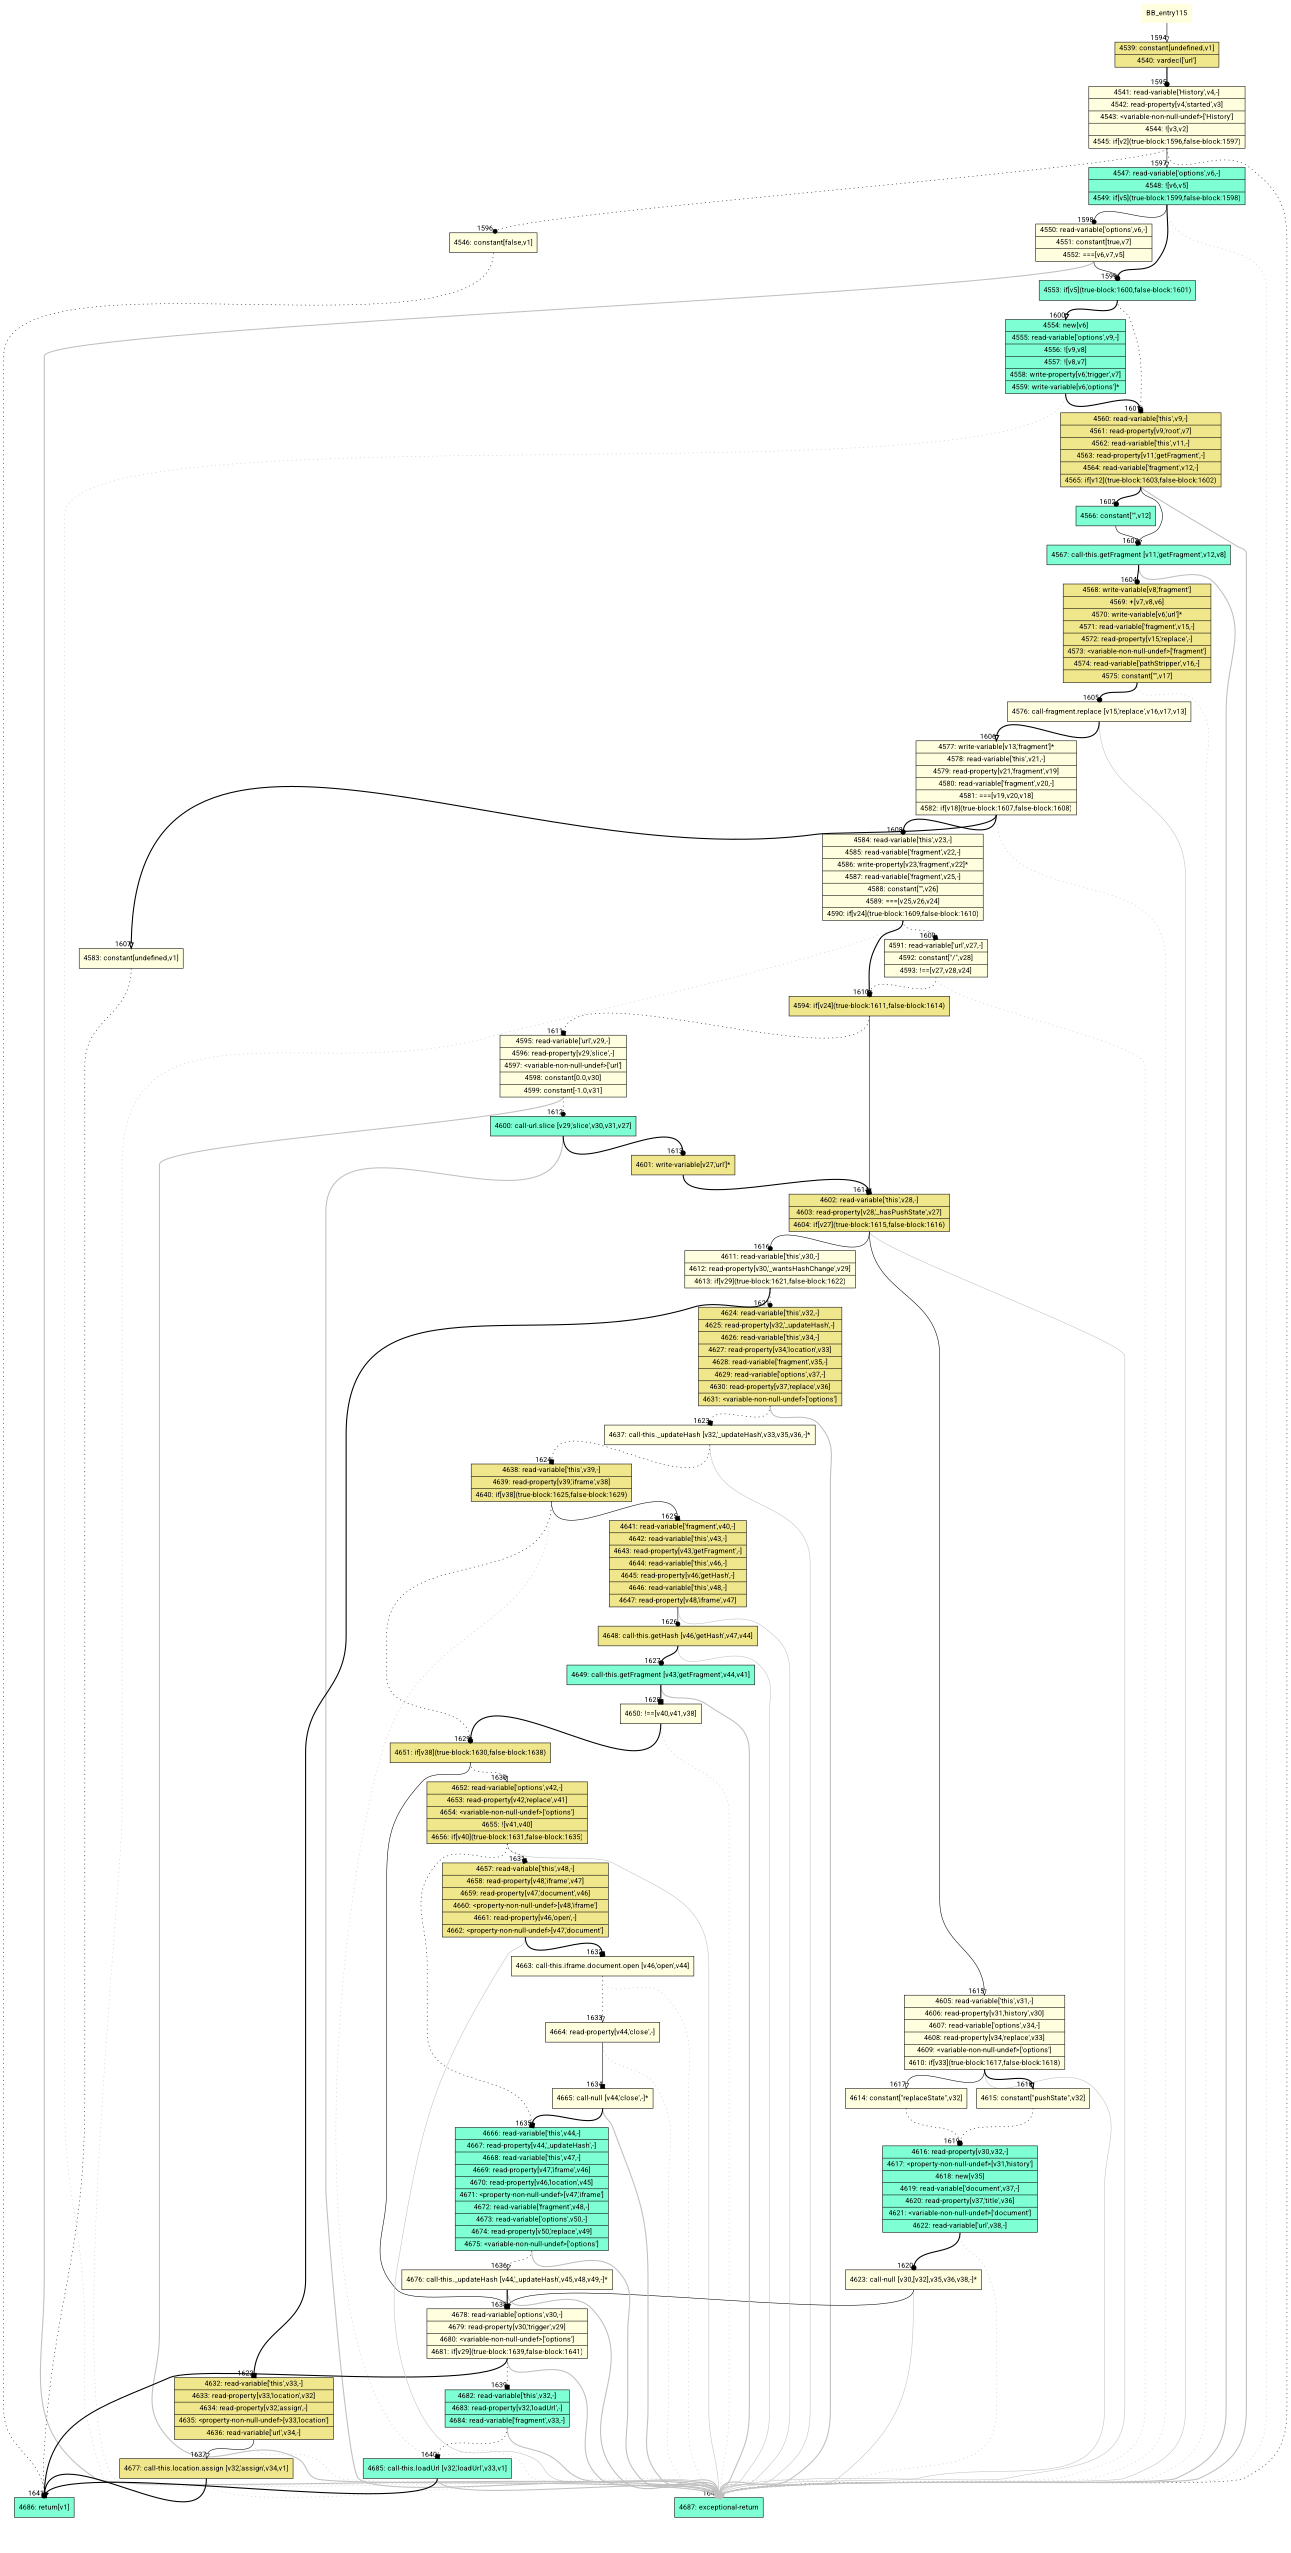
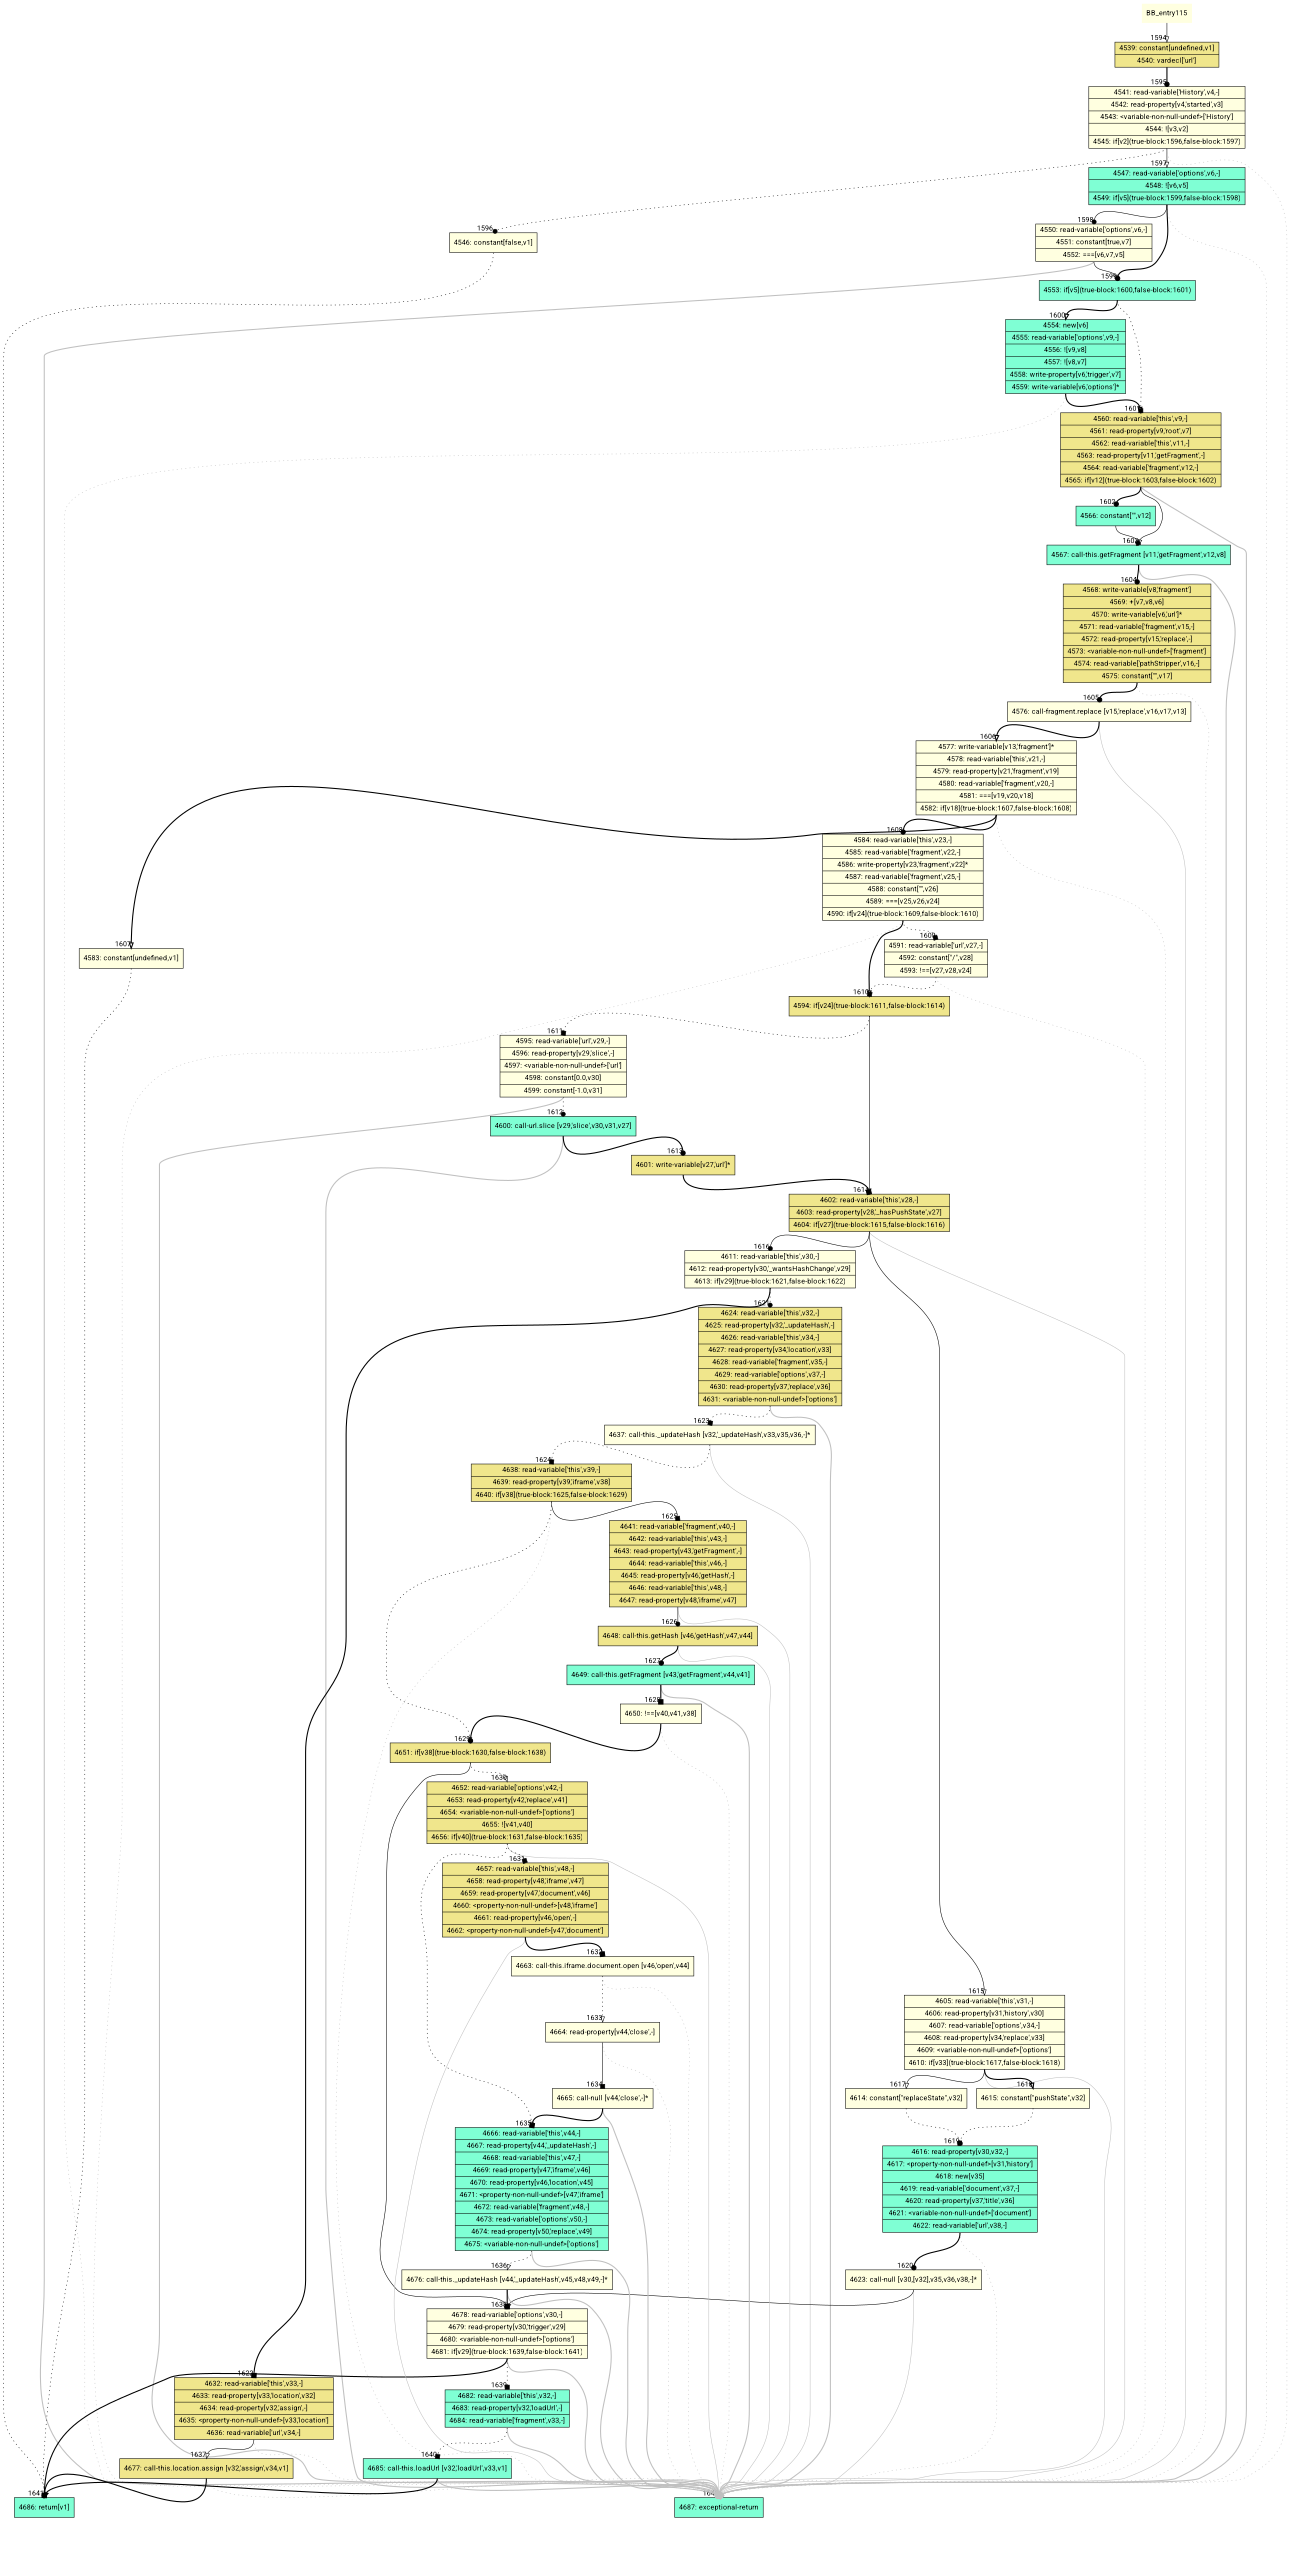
(1287, 1539) -> (1287, 1539)
